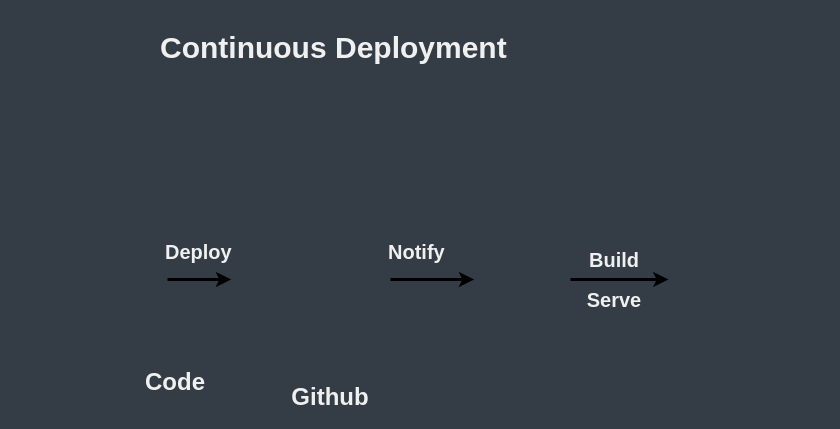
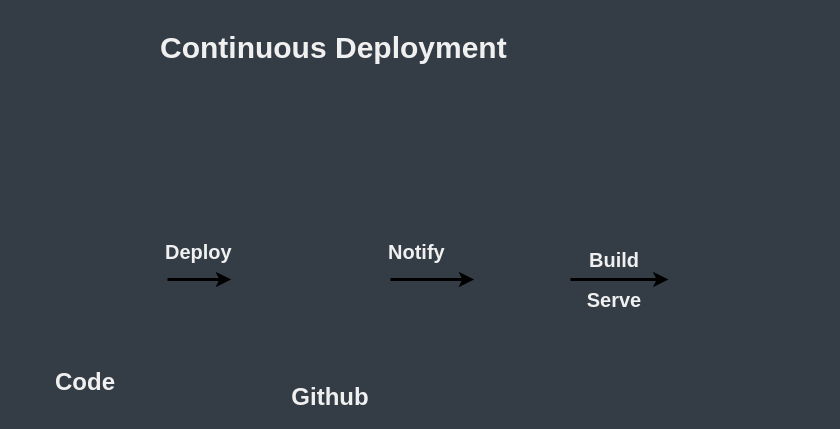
(176, 383) -> (86, 383)
